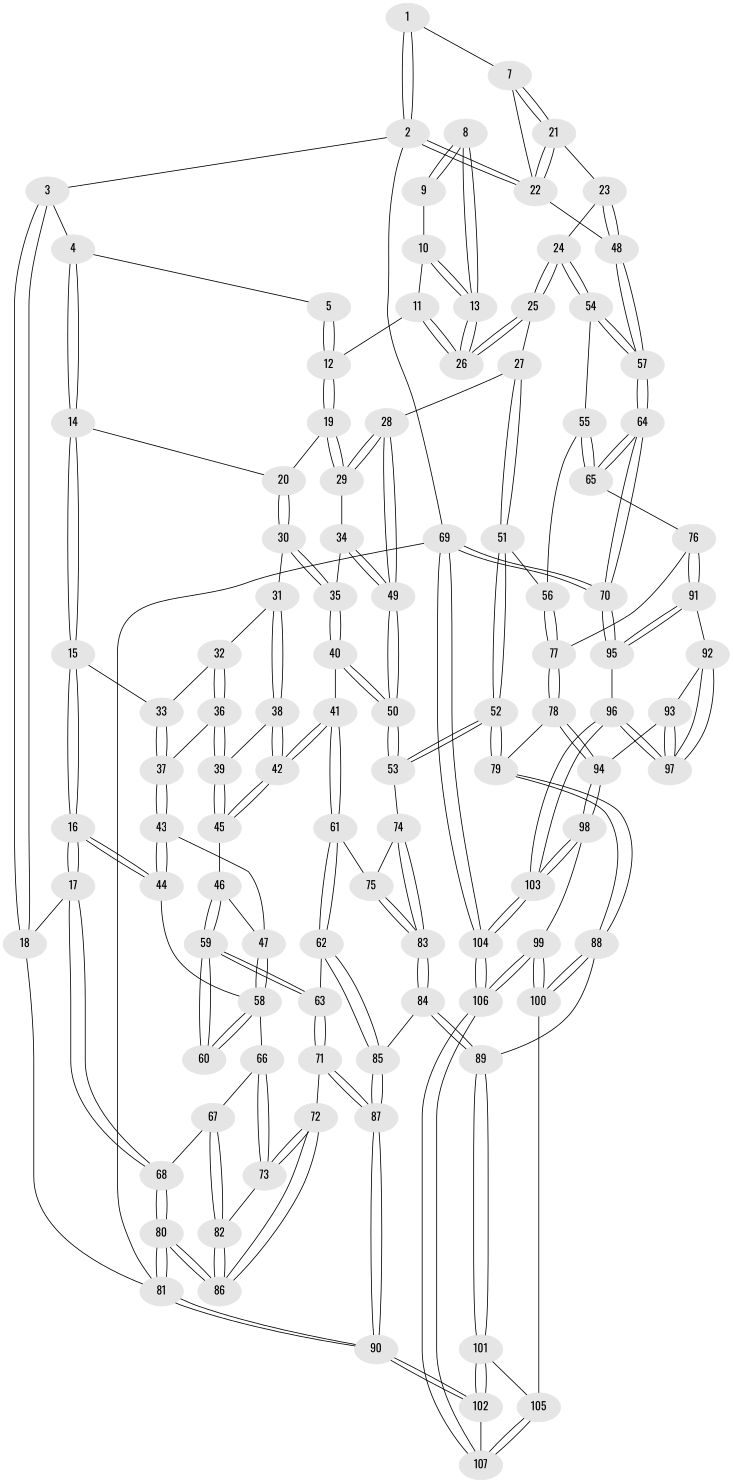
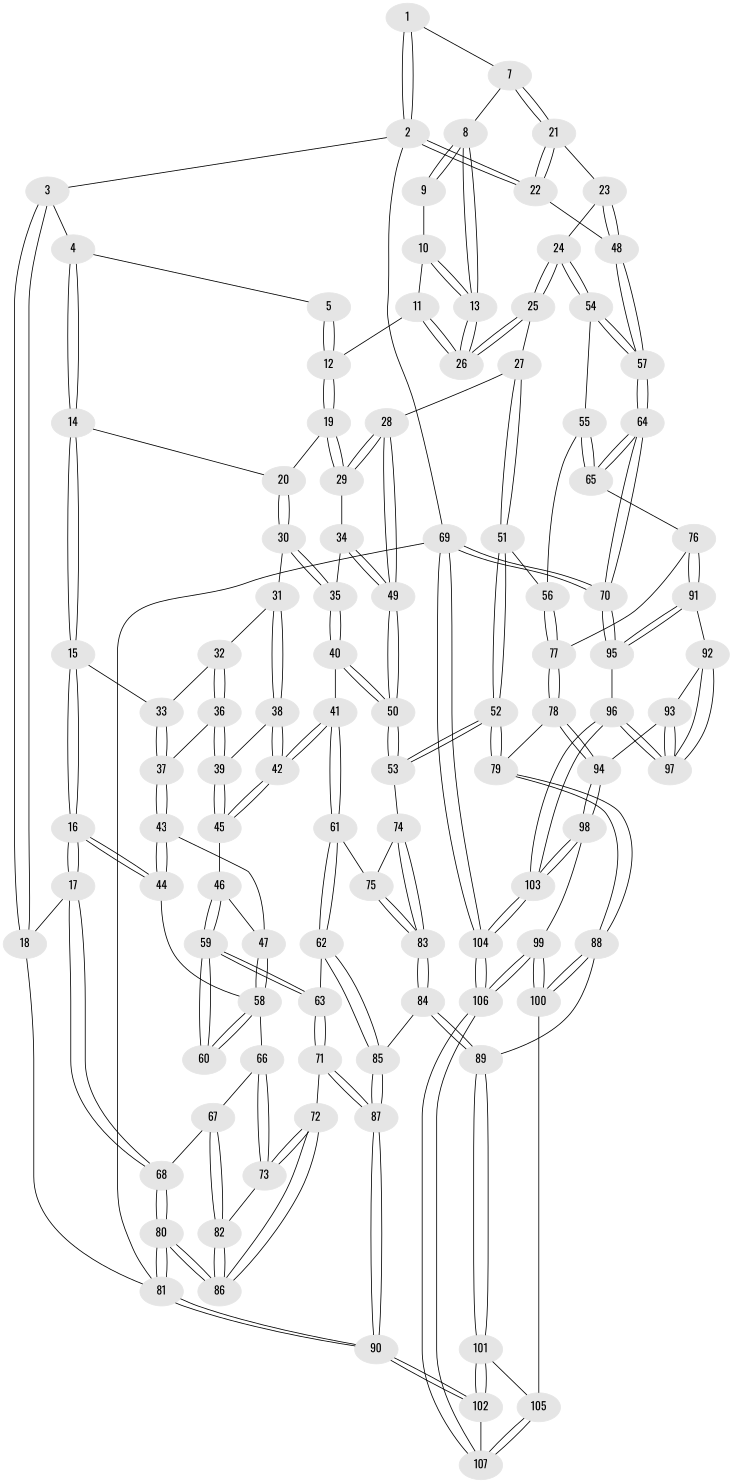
(522, 134) -> (488, 105)
